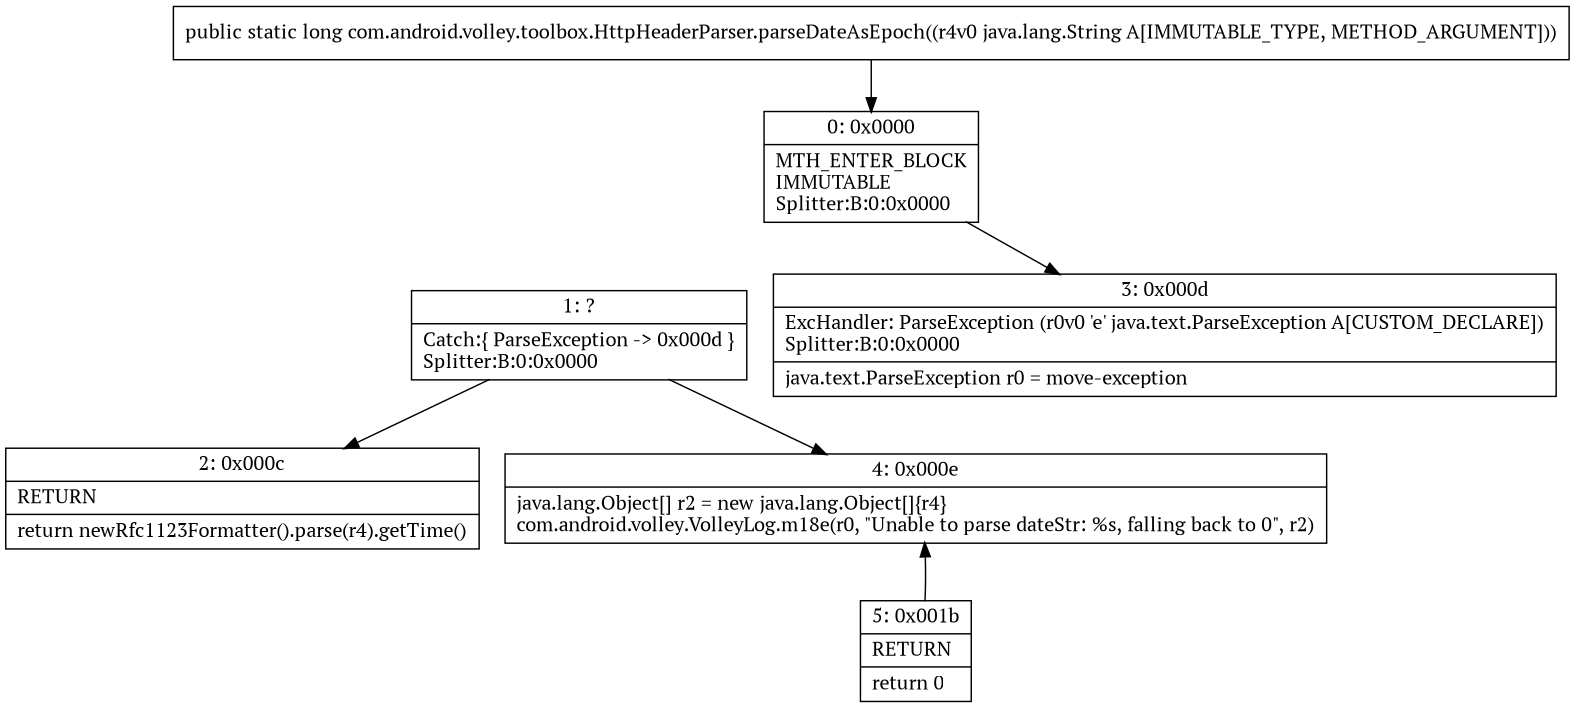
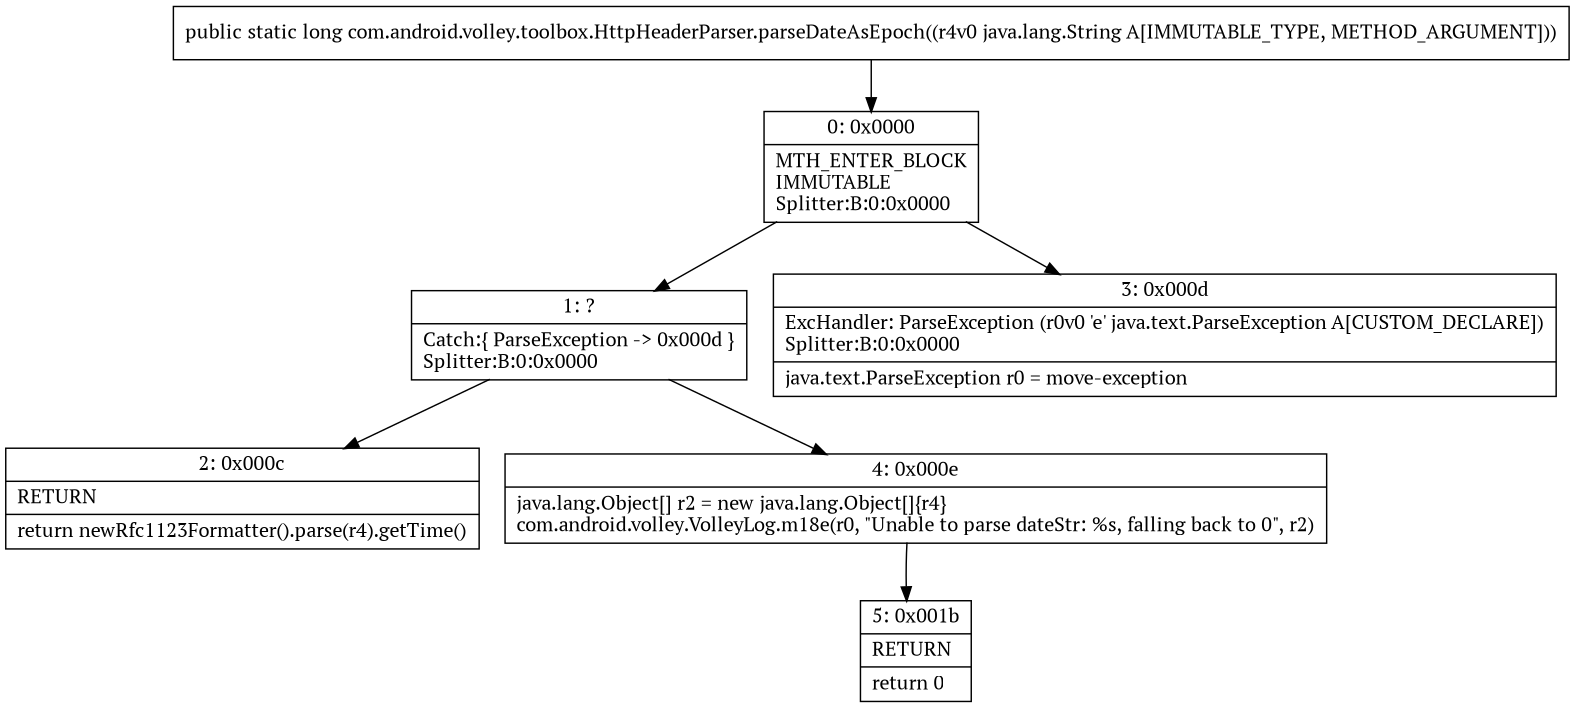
none -> (722, 253)
(926, 579) -> (906, 565)
